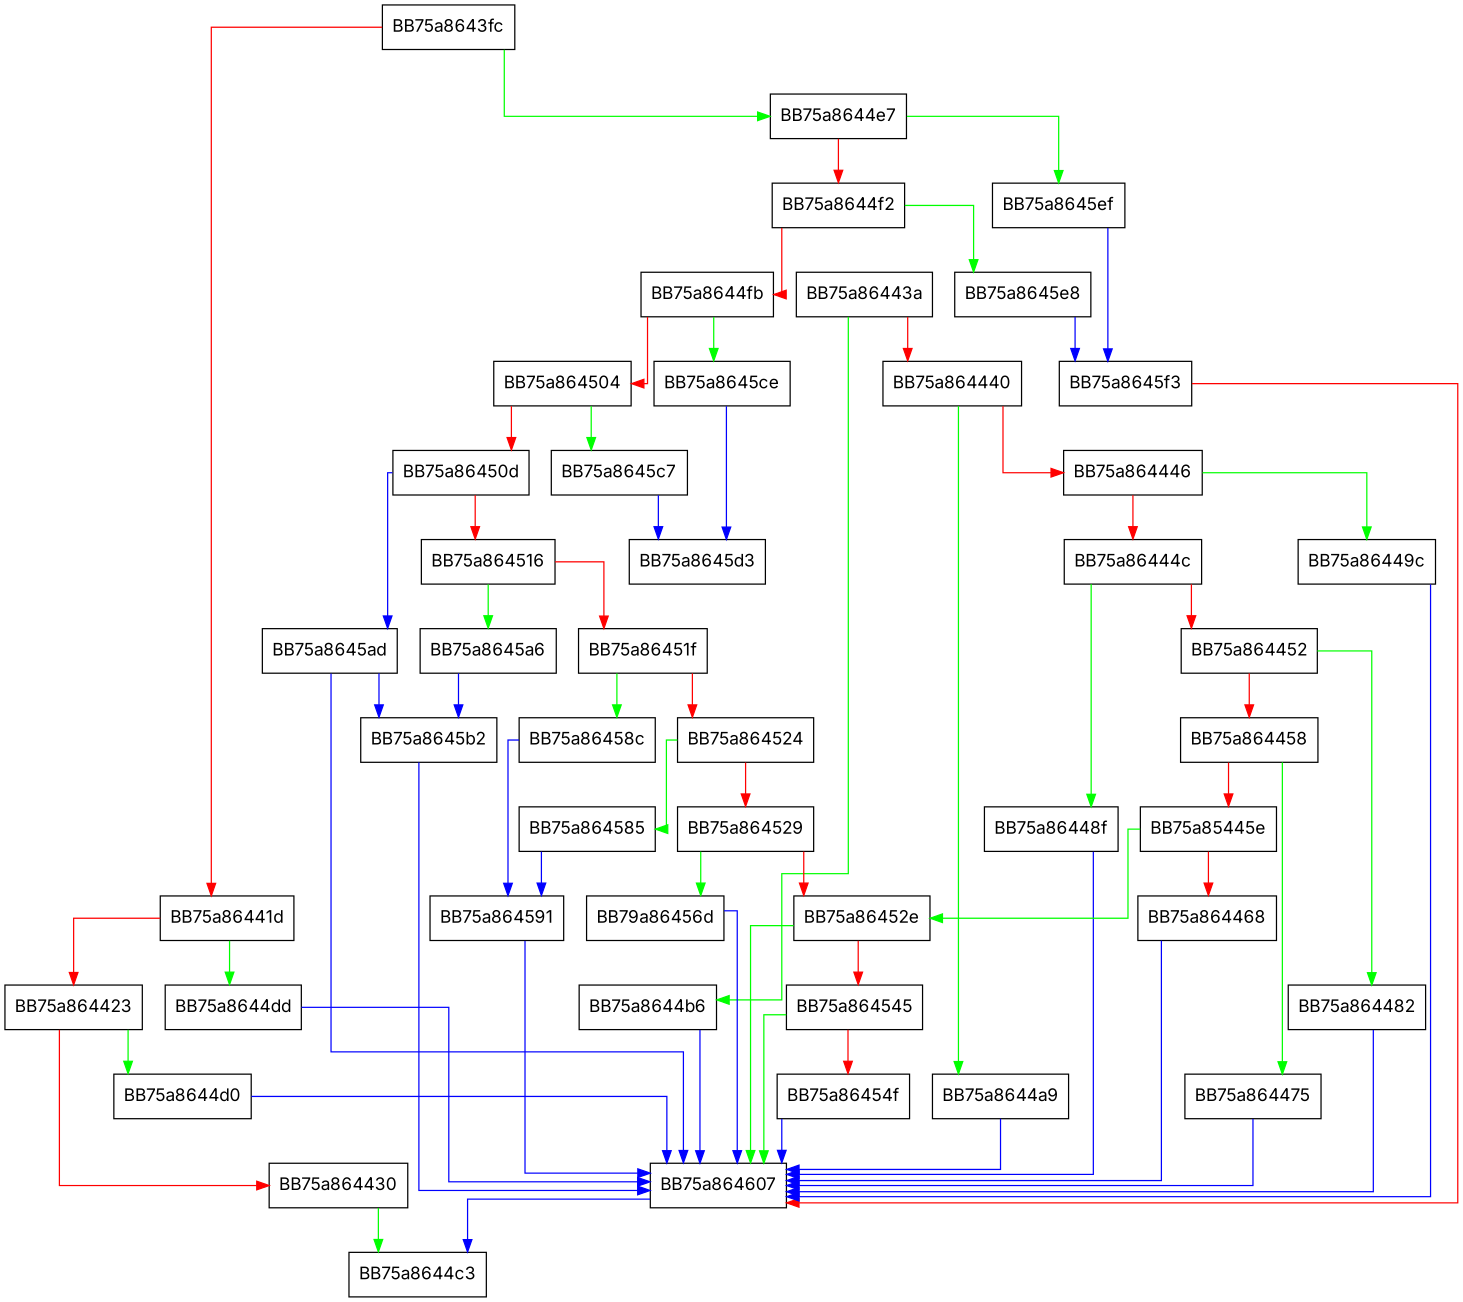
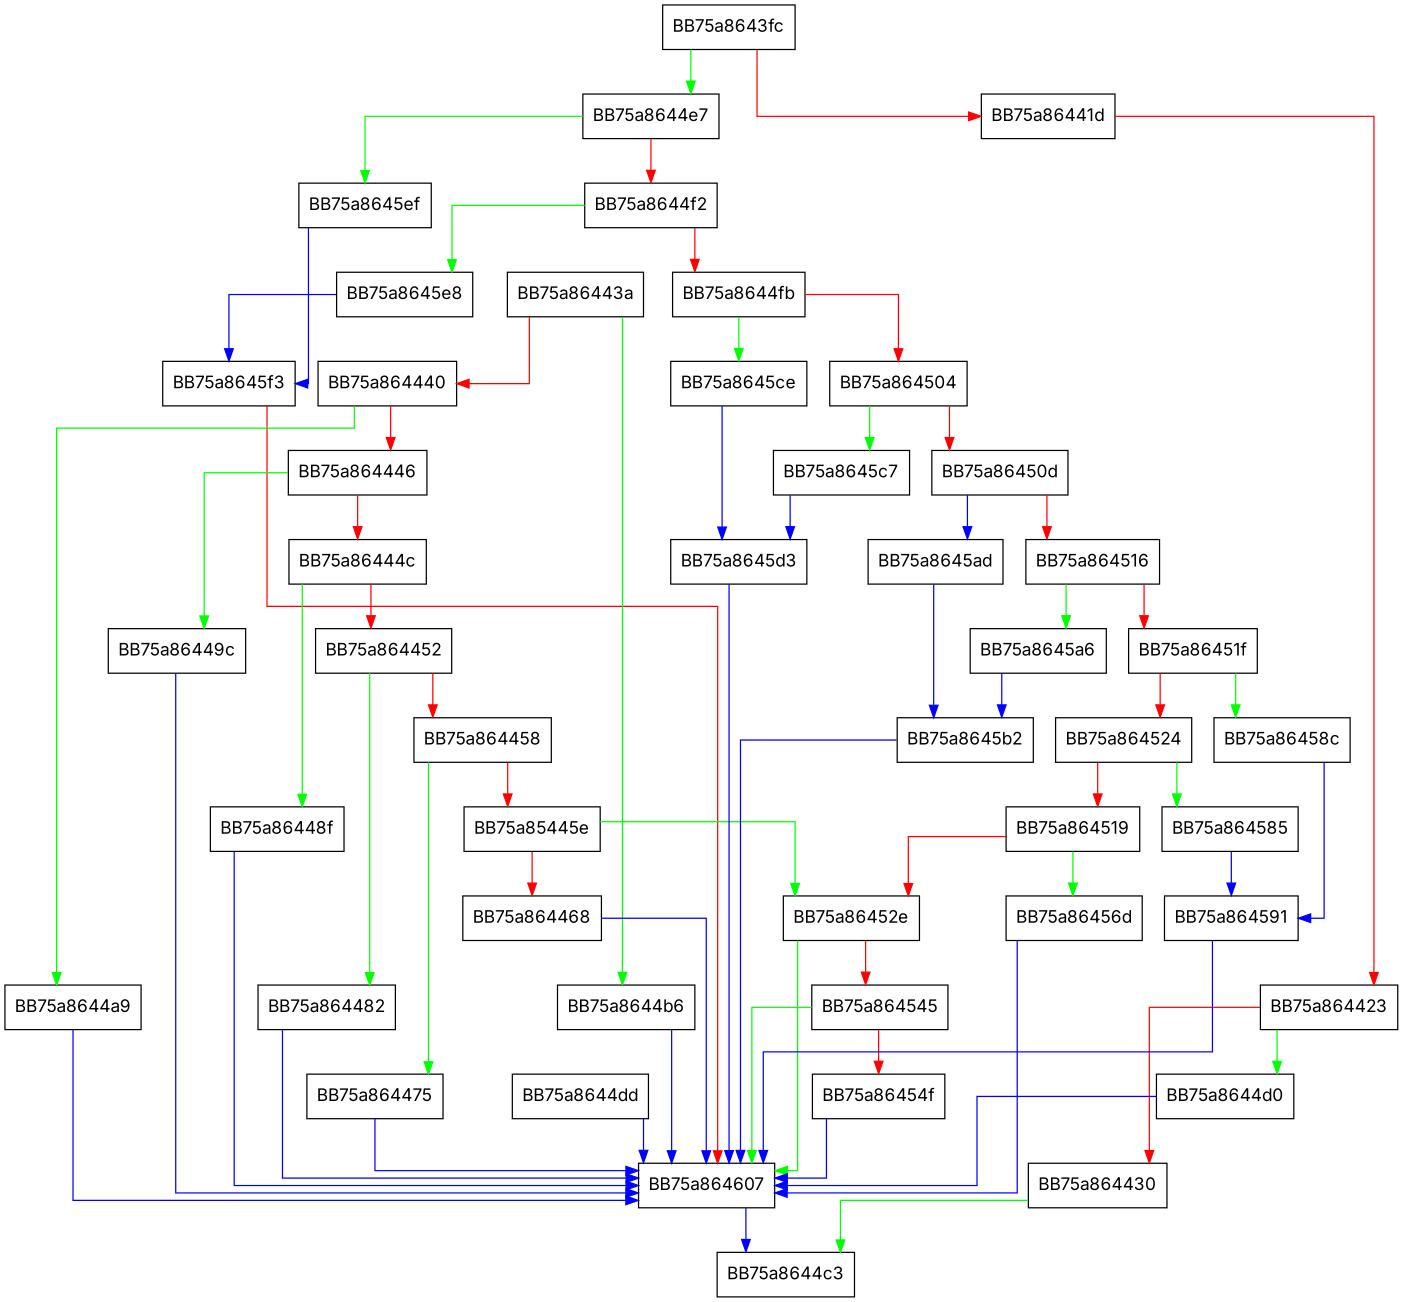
(746, 829) -> (1073, 829)
(655, 918) -> (1074, 918)
(230, 956) -> none
(367, 1052) -> (729, 868)
